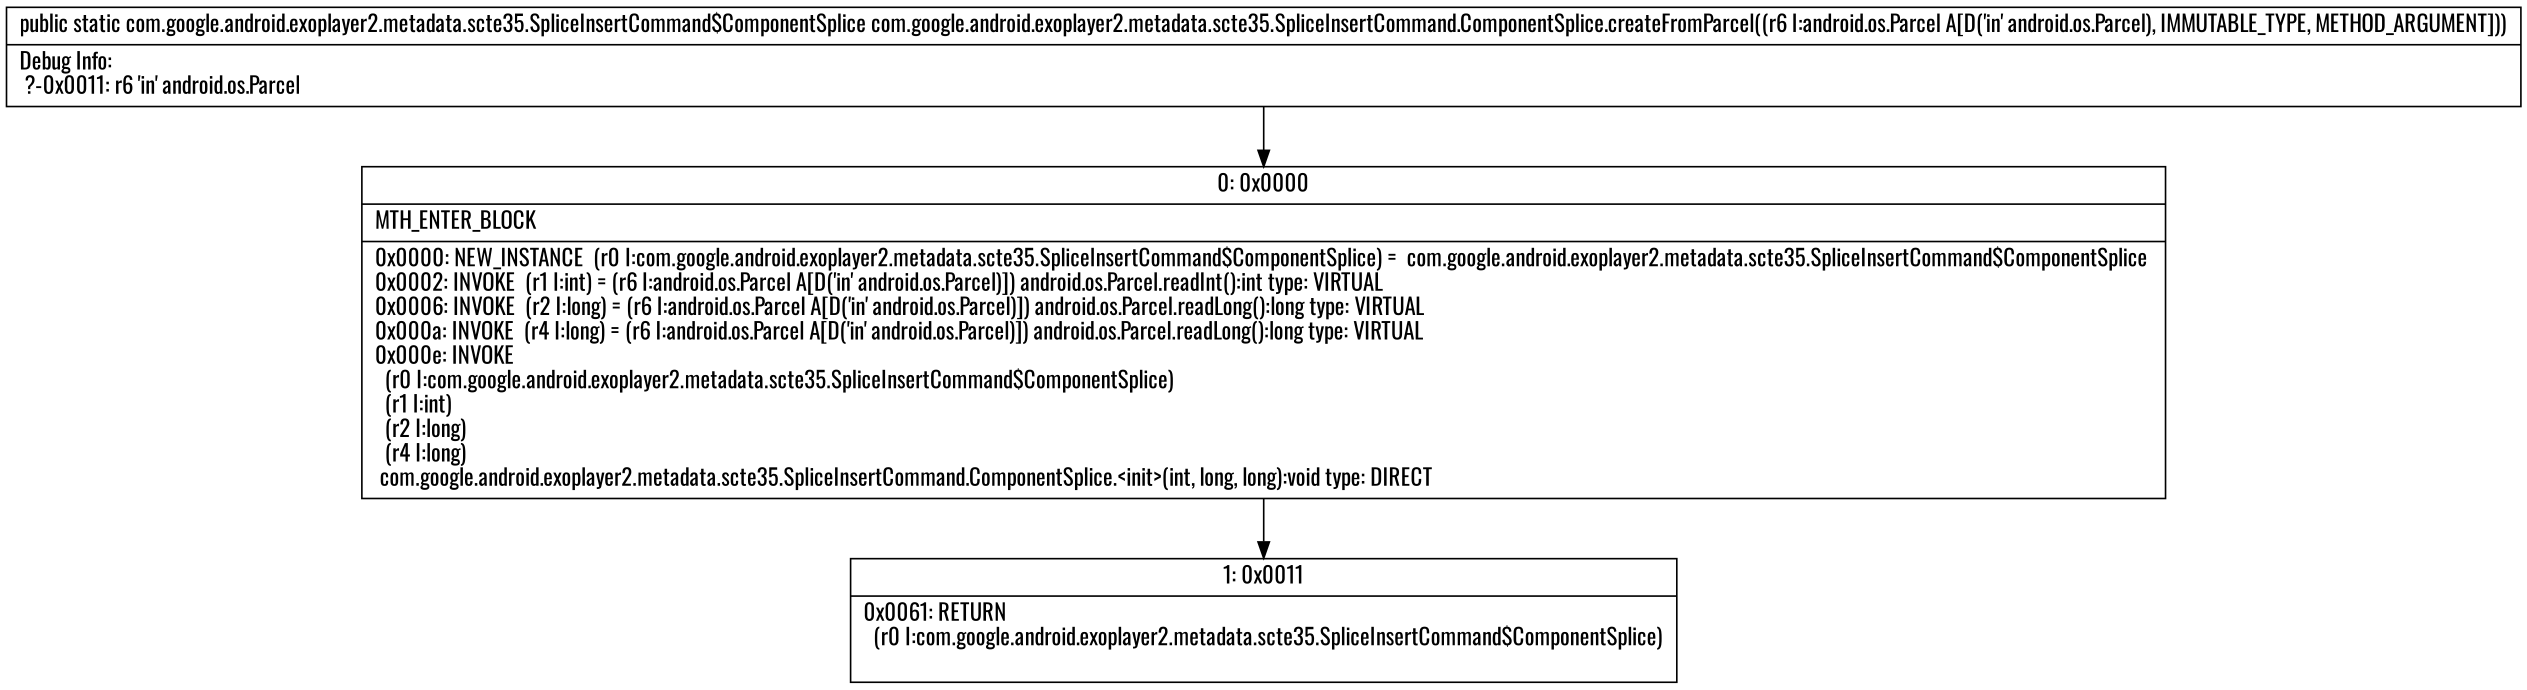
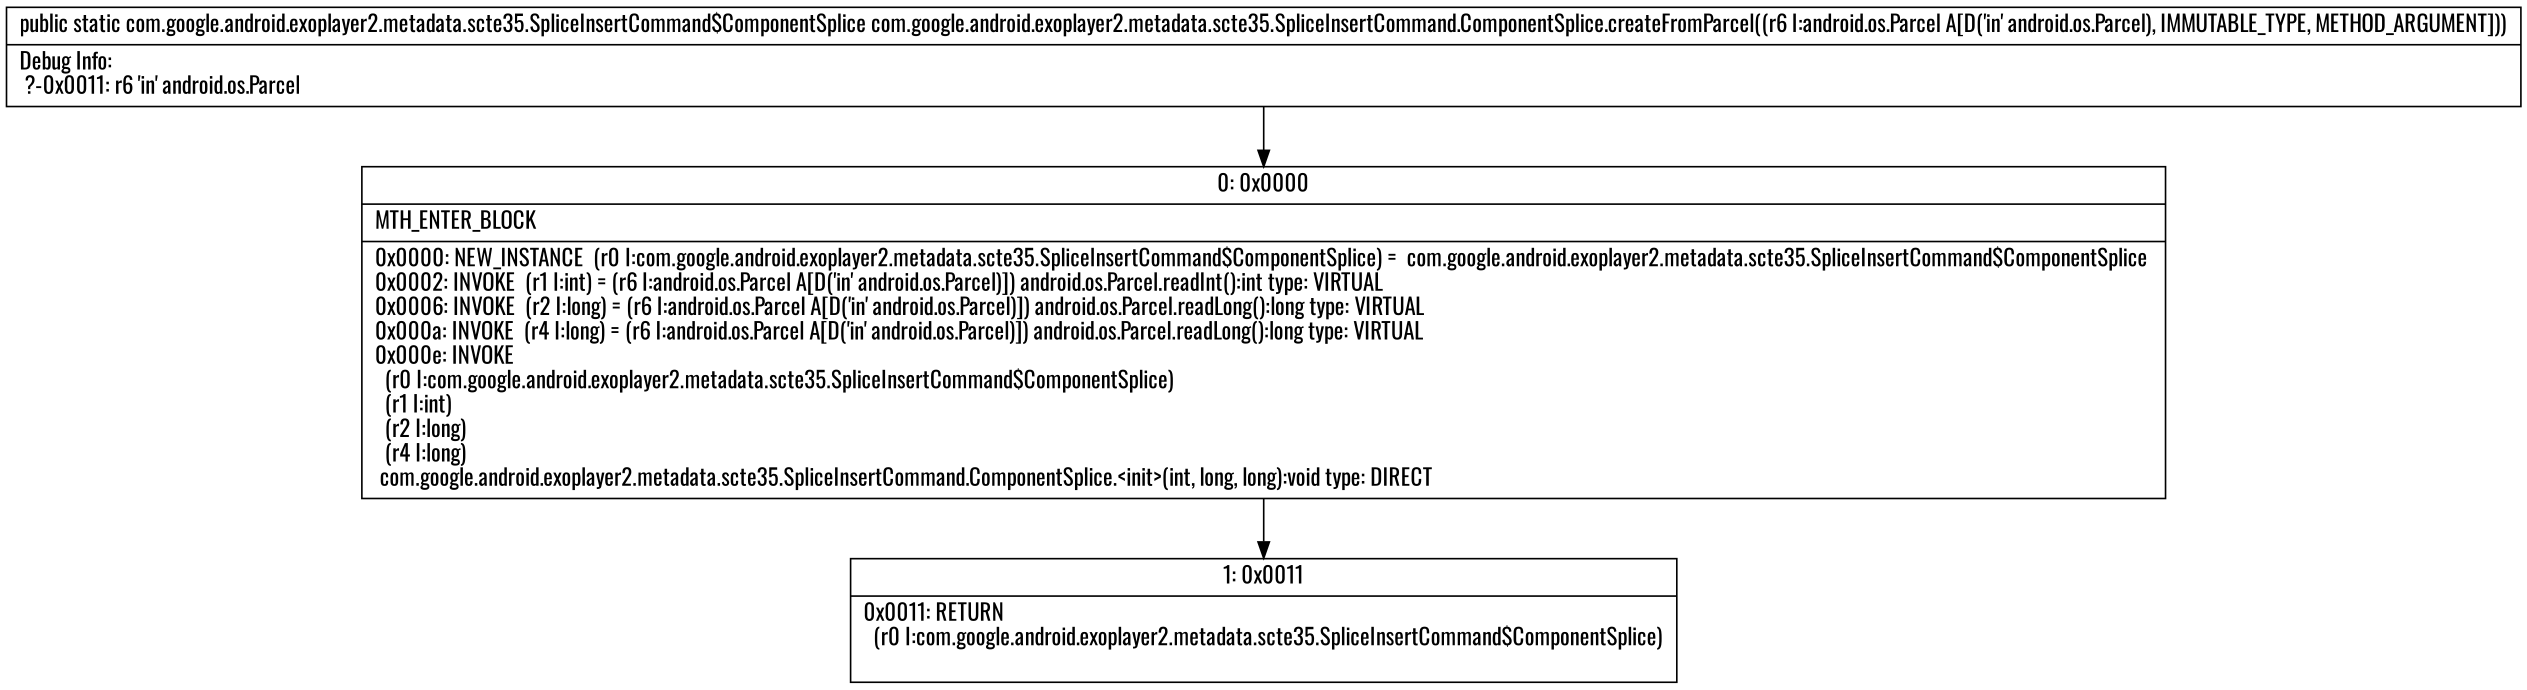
(940, 614) -> (939, 614)
